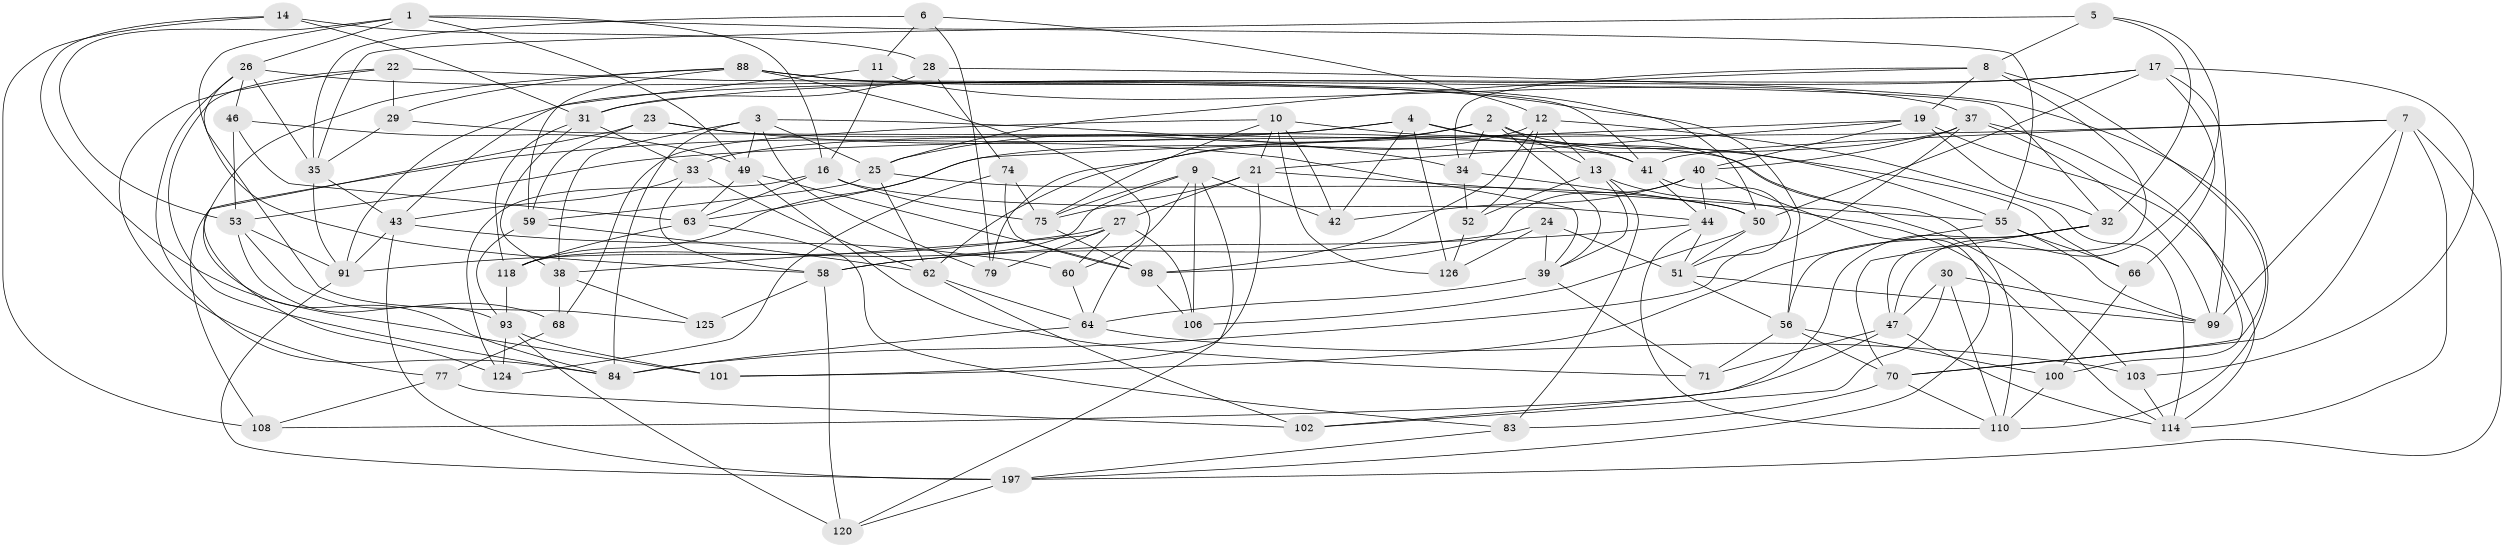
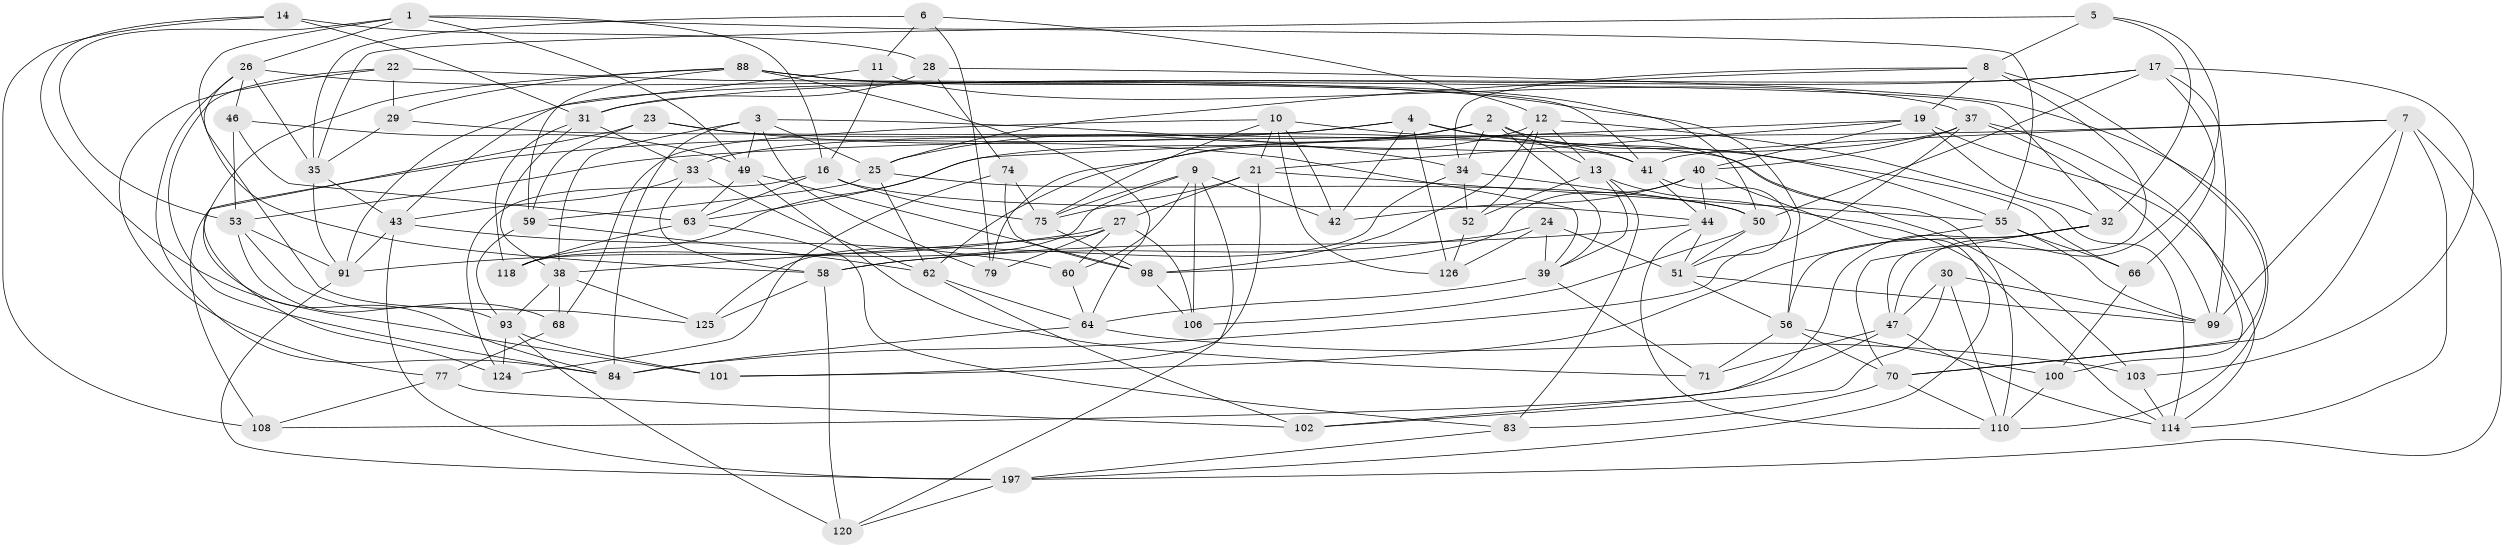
none -> (1160, 256)
(507, 300) -> (533, 300)
